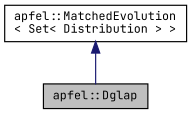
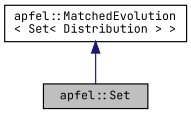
(96, 96) -> (96, 96)
